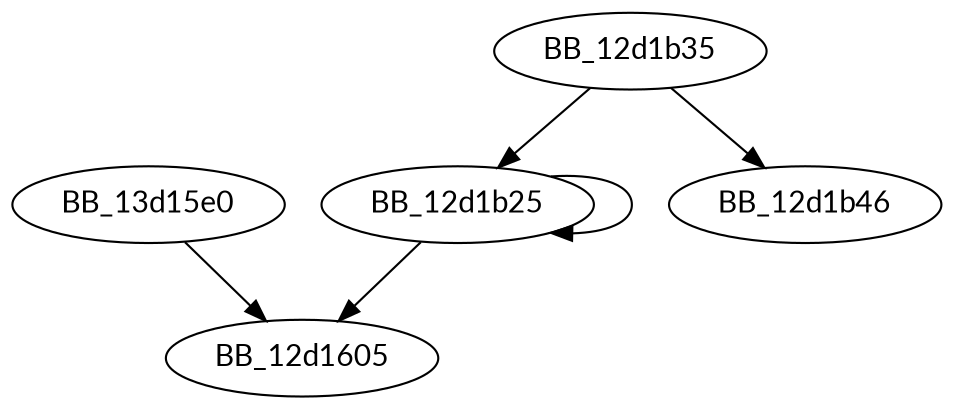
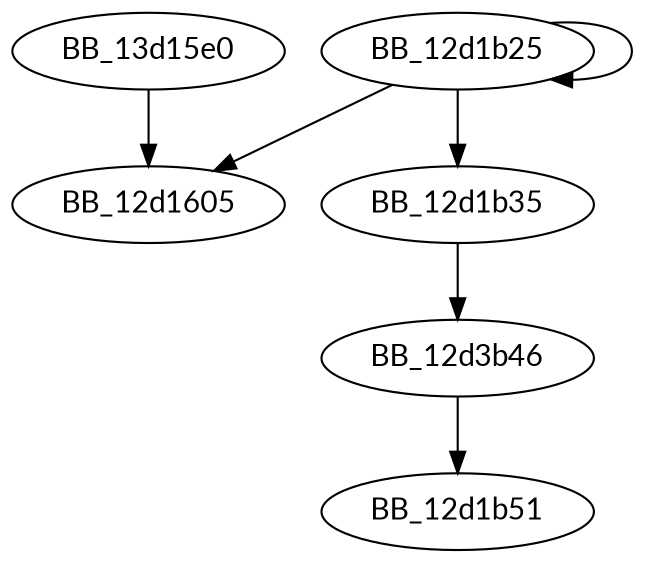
(552, 121) -> (458, 117)
(805, 205) -> (458, 358)
none -> (458, 512)
